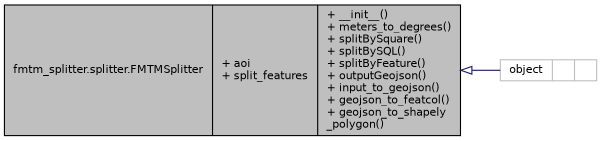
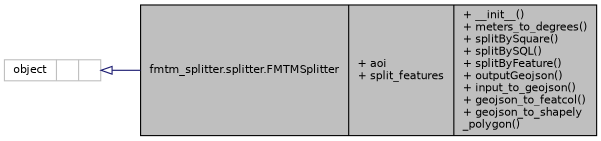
(486, 70) -> (126, 70)
